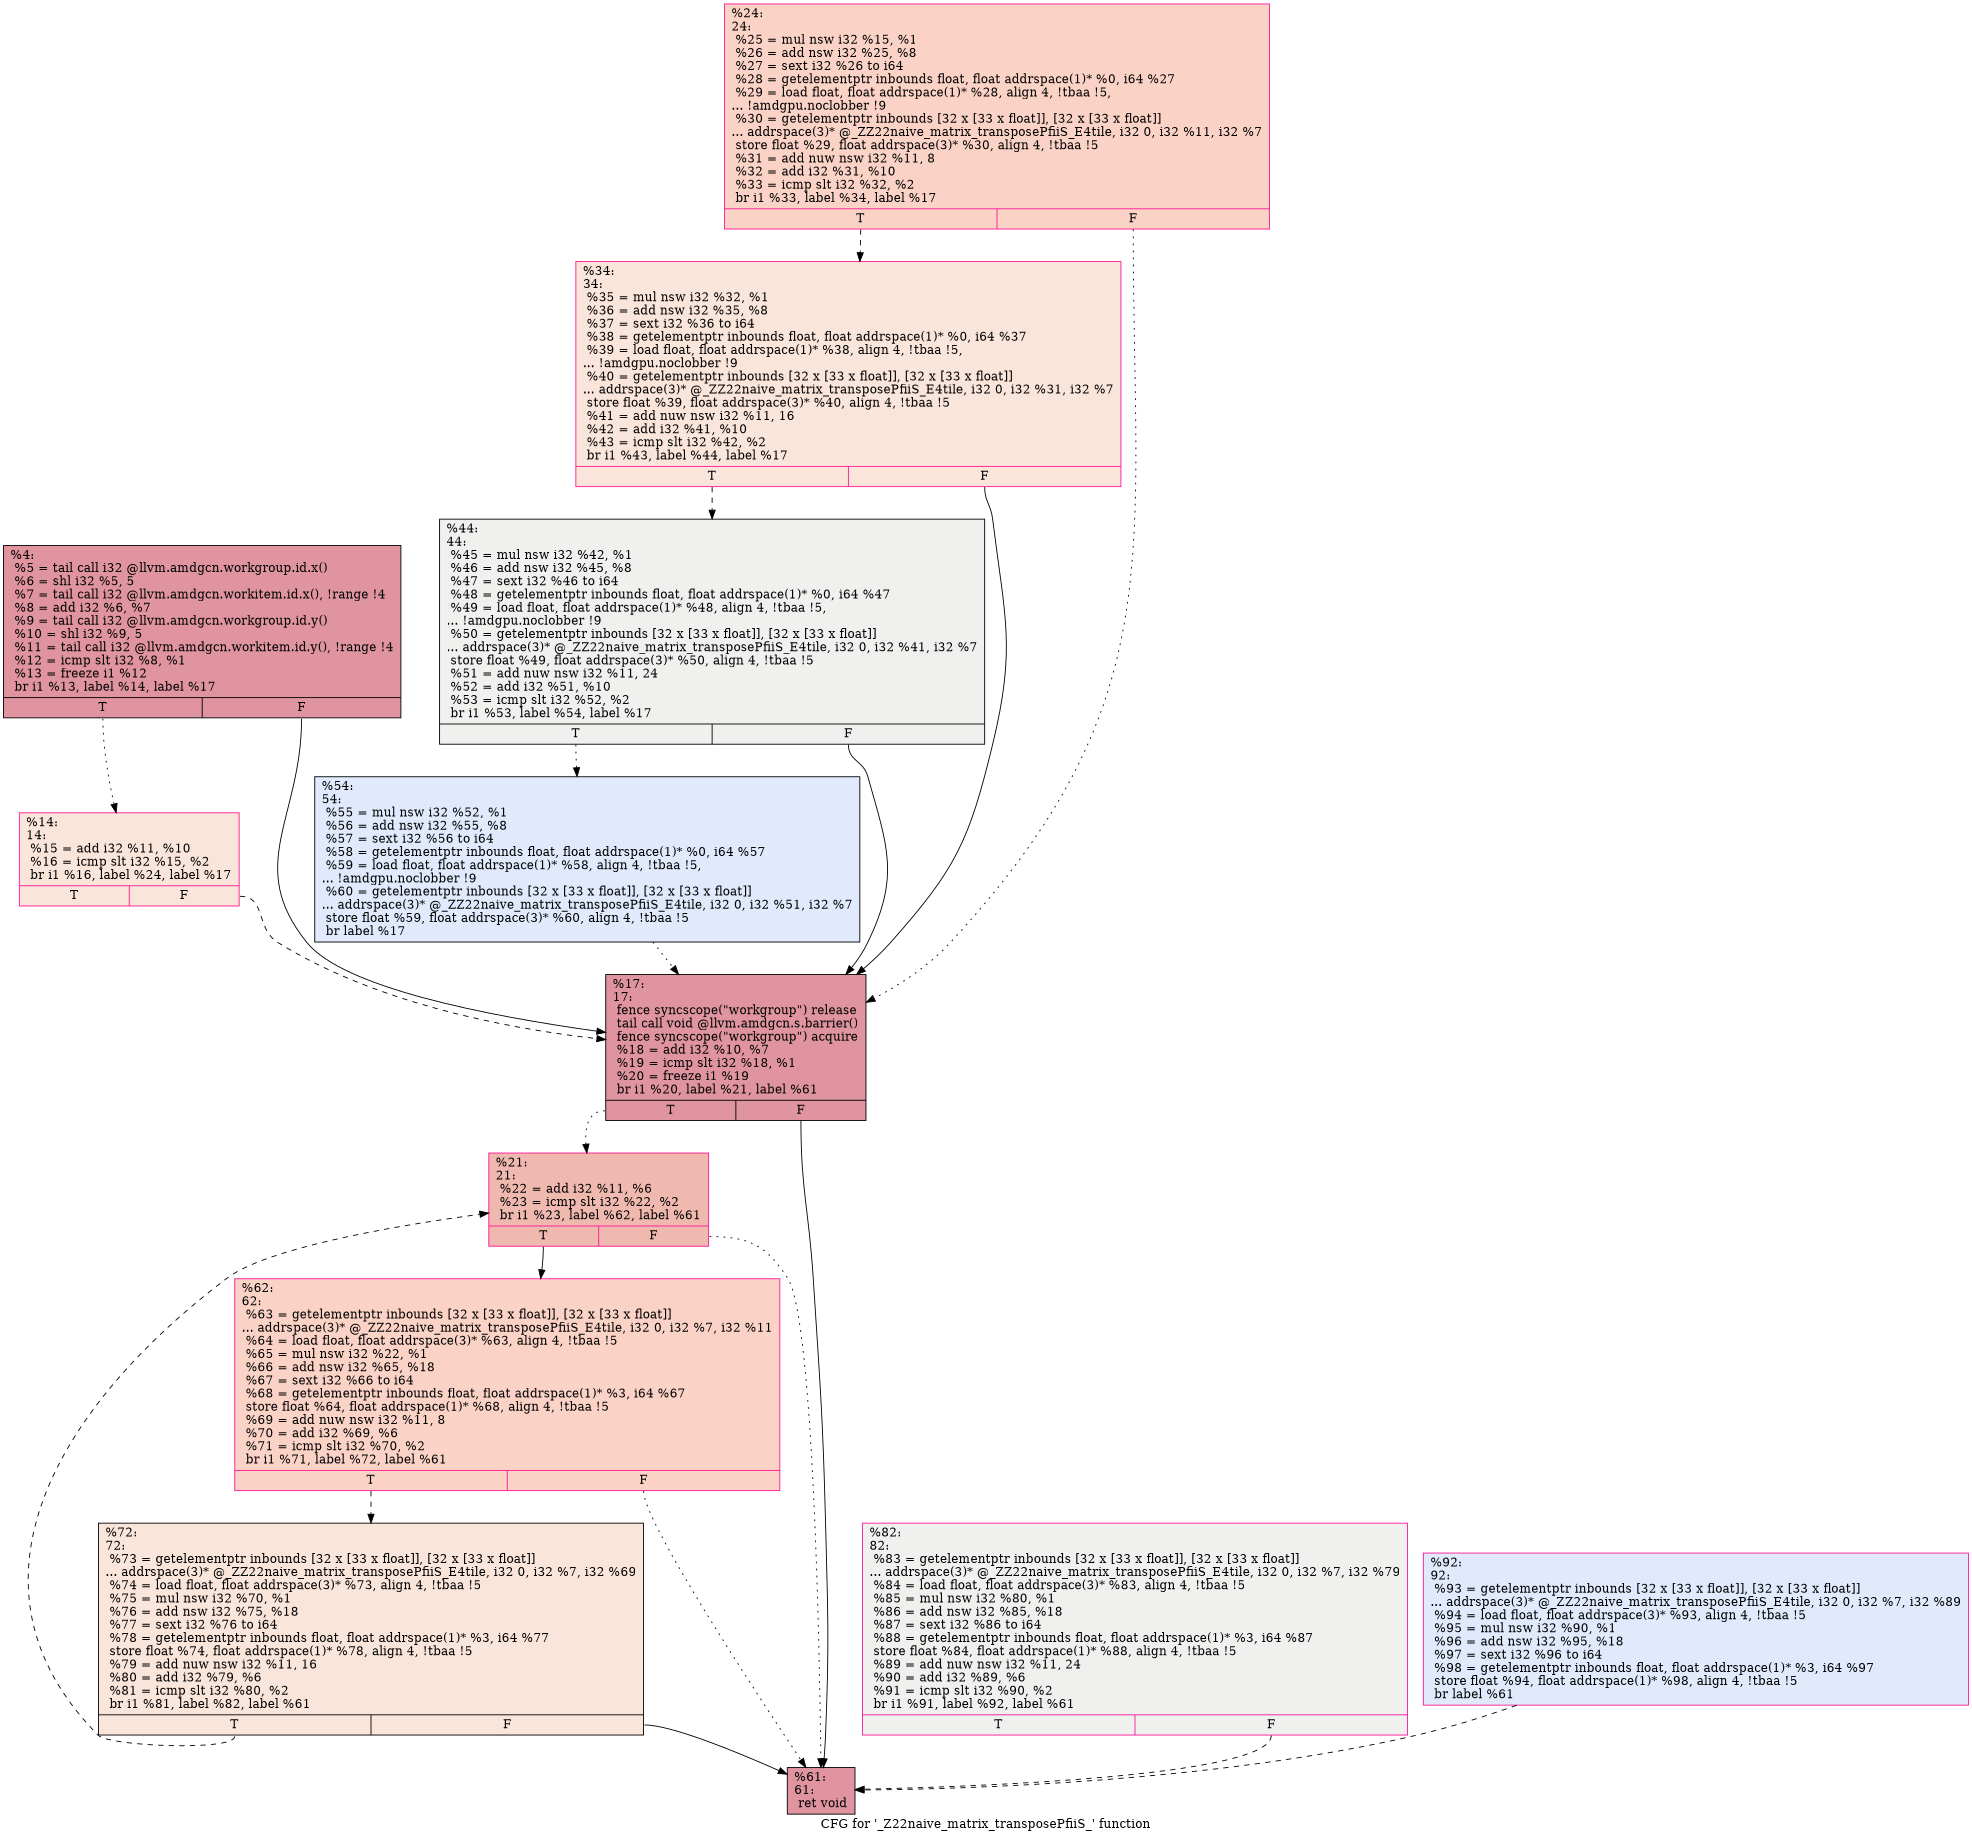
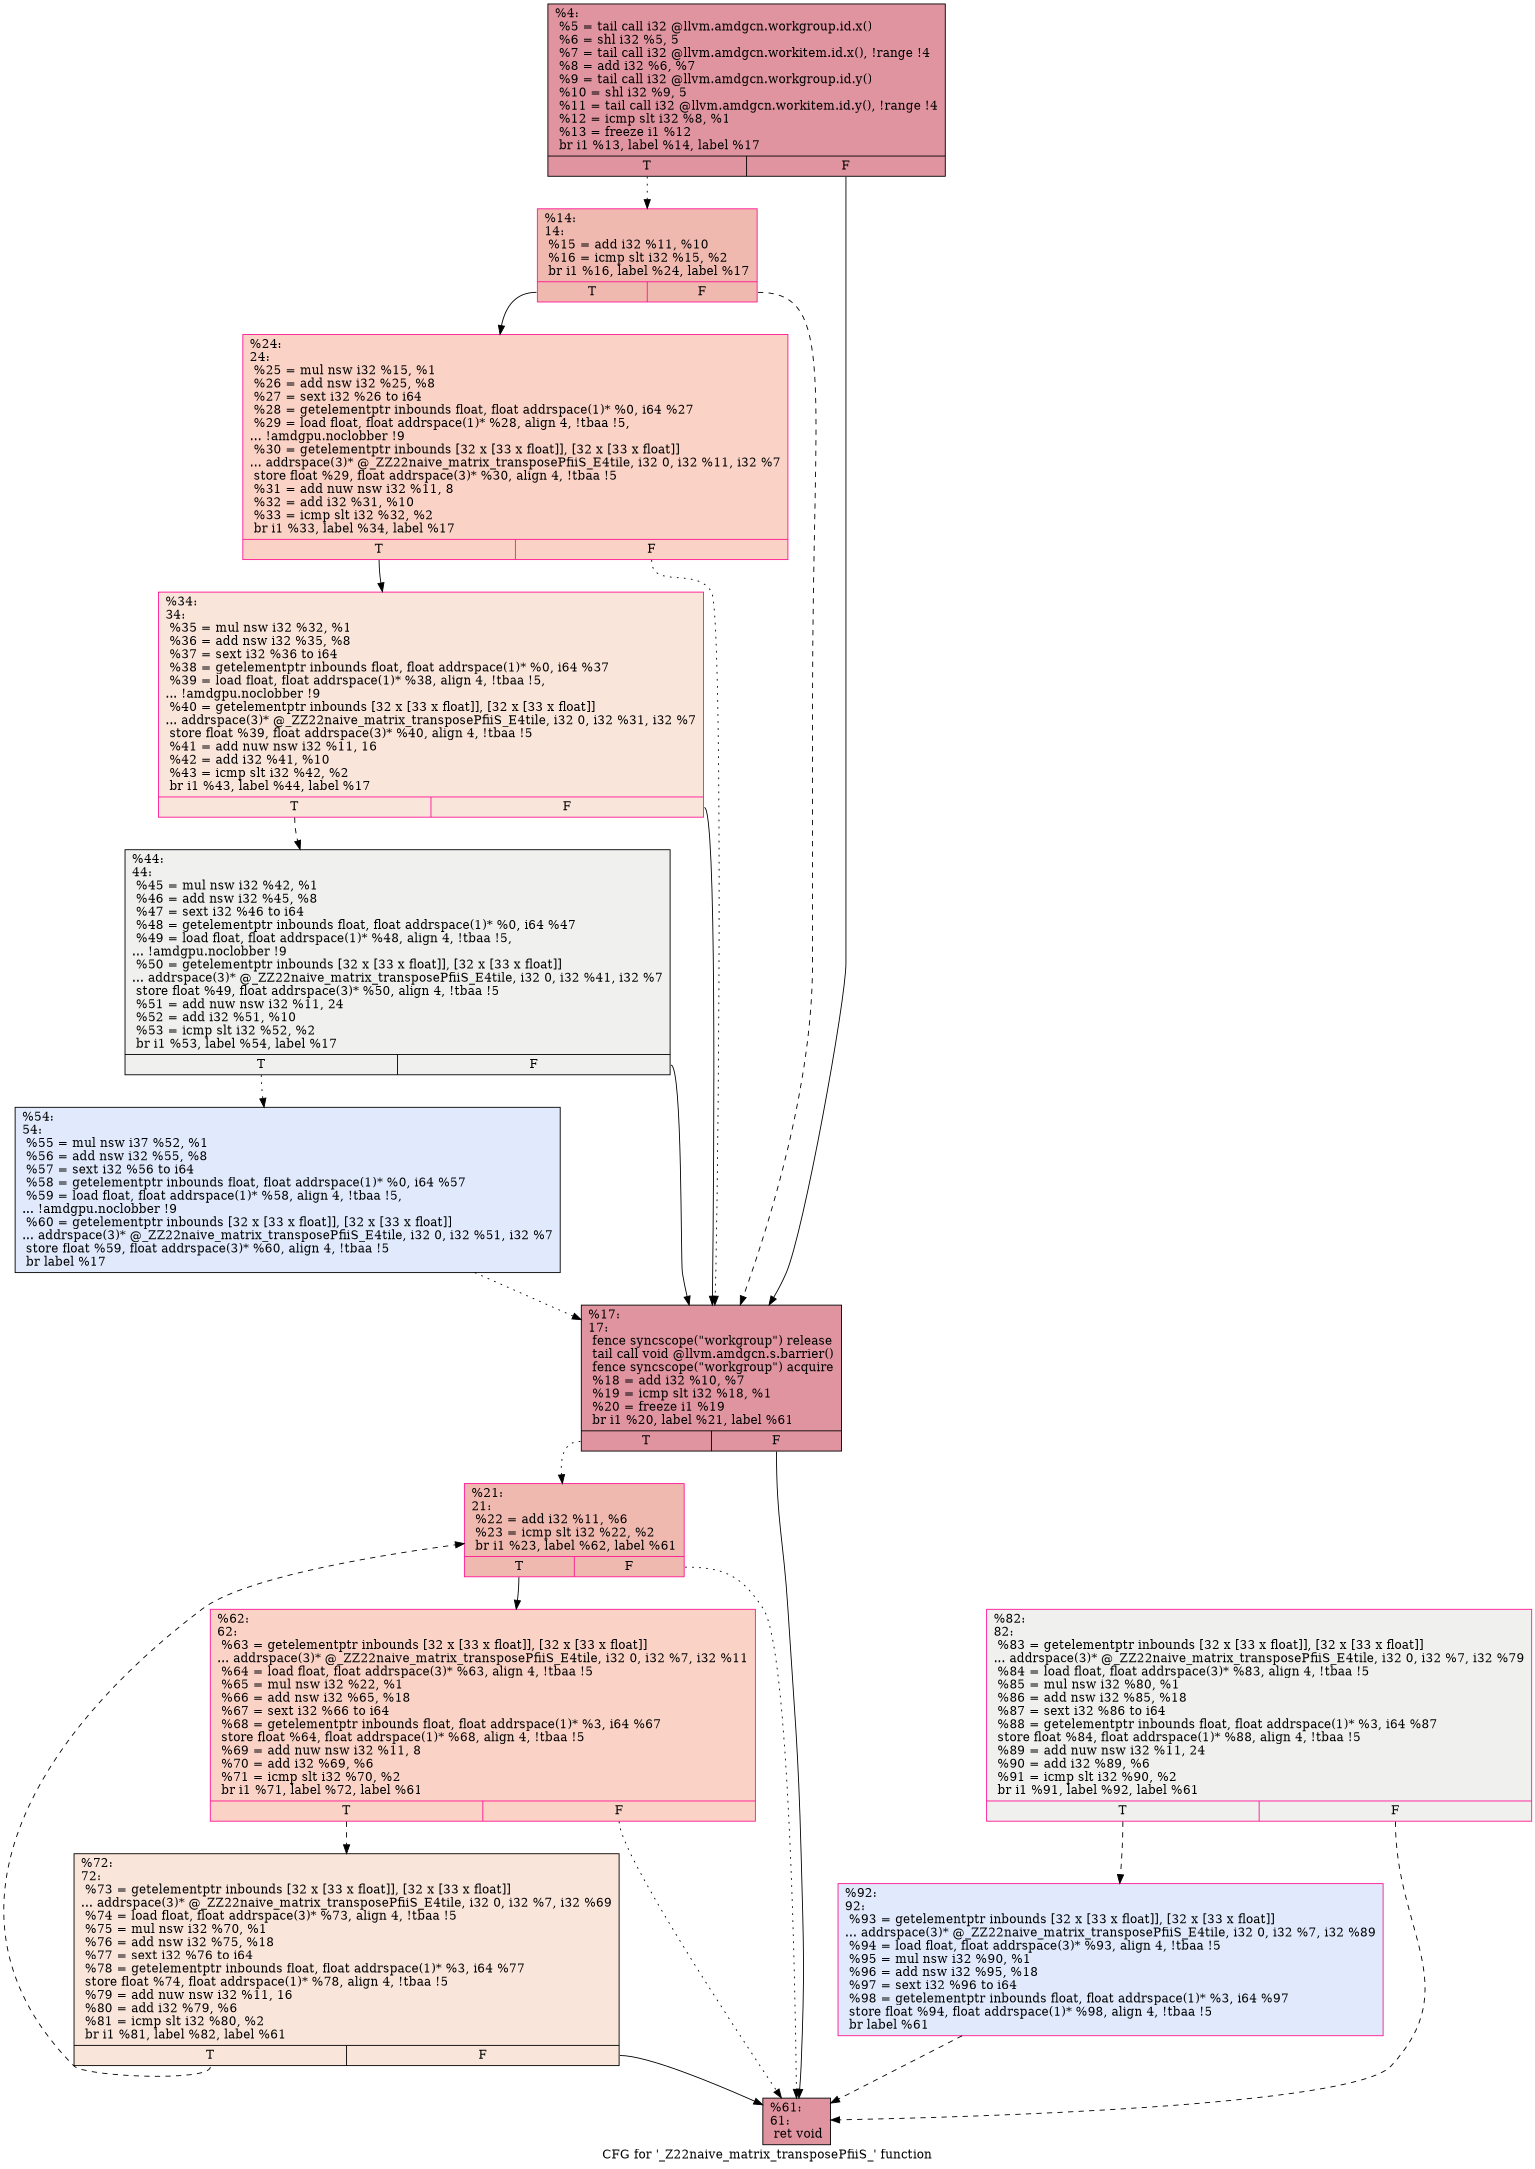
(861, 241) -> (380, 572)
none -> (513, 302)
(415, 813) -> (115, 1143)
(129, 859) -> (647, 255)
none -> (1122, 1848)
